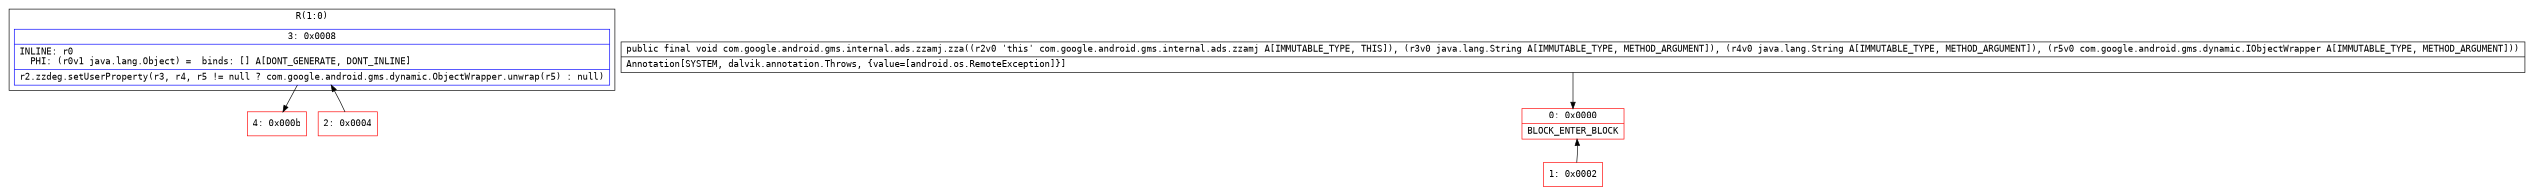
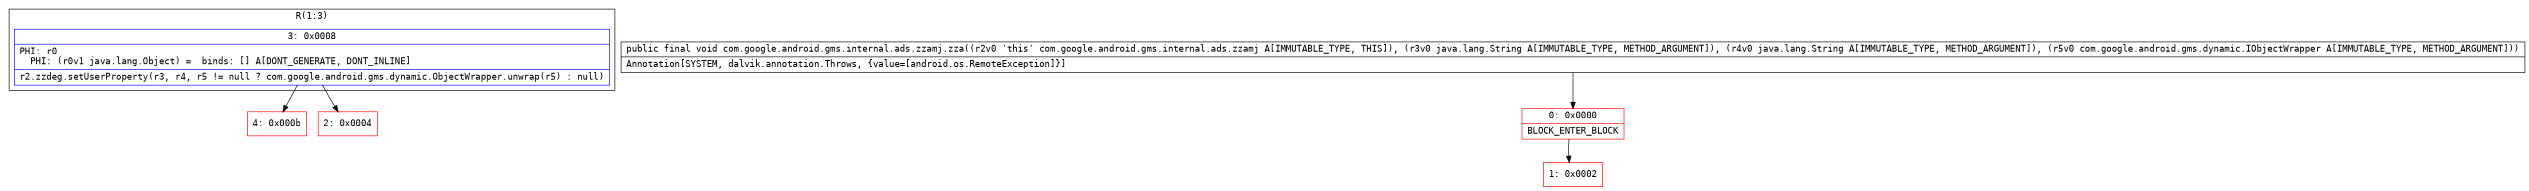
(312, 17) -> (312, 17)
(49, 52) -> (41, 52)
(340, 101) -> (328, 96)
(1577, 154) -> (1569, 148)
